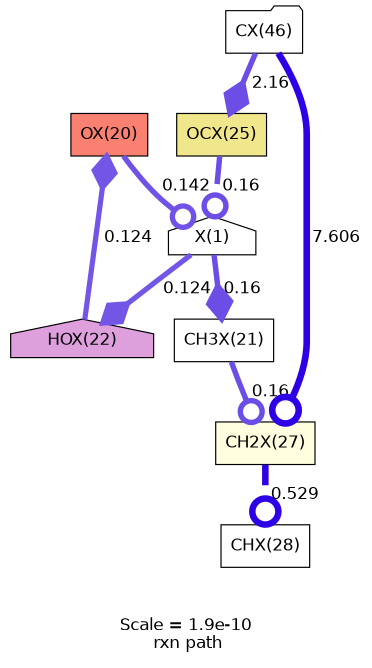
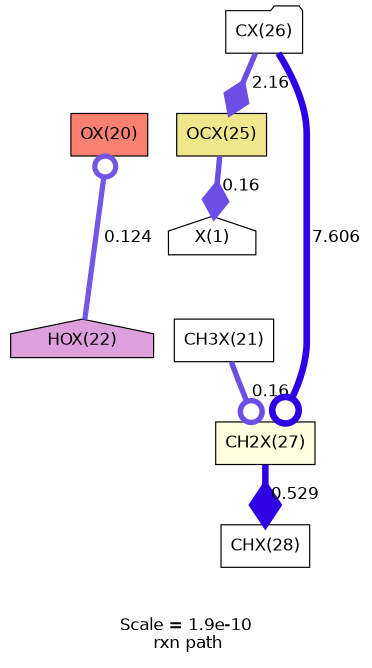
(264, 32) -> (264, 32)
(218, 170) -> (218, 170)
(147, 185) -> none
(94, 248) -> (94, 248)
(216, 271) -> none
(159, 279) -> none
(265, 475) -> (265, 475)
